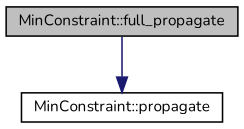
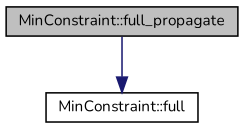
(122, 107) -> (122, 107)
